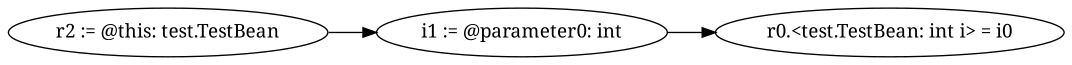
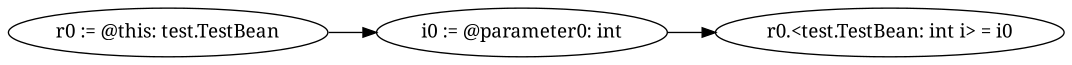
(168, 32) -> (168, 32)
(522, 32) -> (522, 32)
